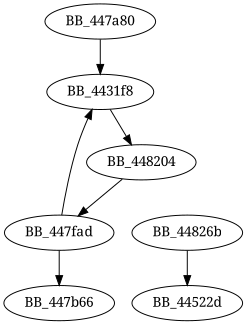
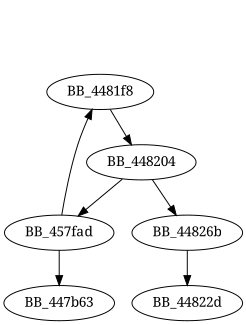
(100, 22) -> none
(100, 92) -> (100, 92)
none -> (162, 193)
(59, 233) -> (59, 233)
(59, 303) -> (59, 303)
(187, 303) -> (187, 303)
